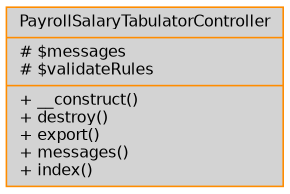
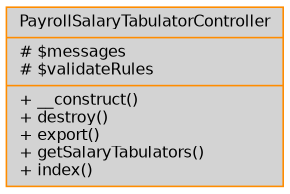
(74, 153) -> (112, 153)
